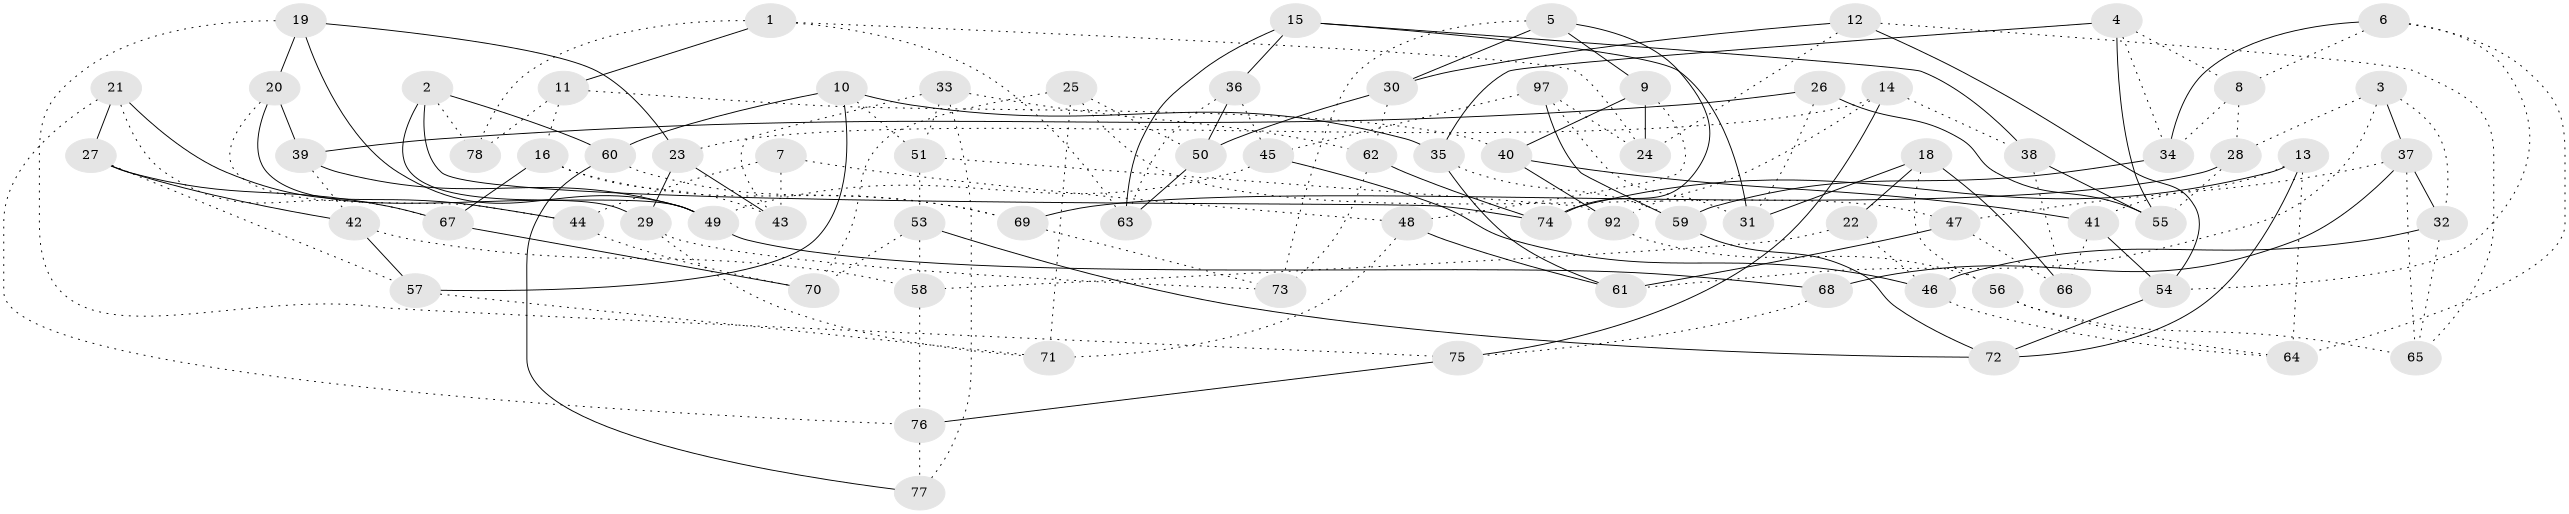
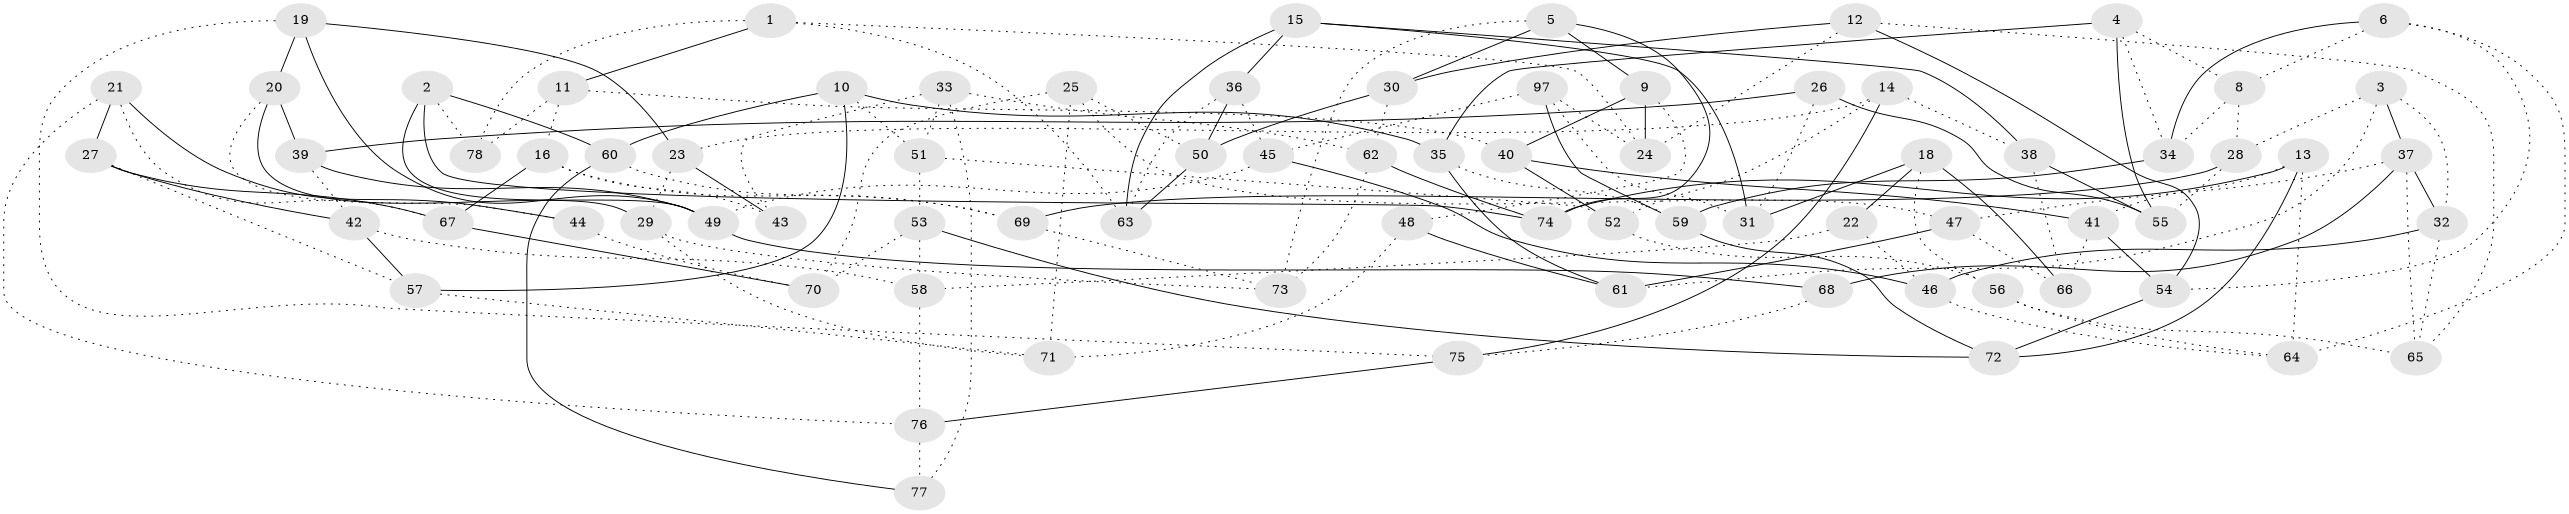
(781, 156) -> none
(662, 189) -> (664, 184)
(1613, 223) -> (1613, 223)
